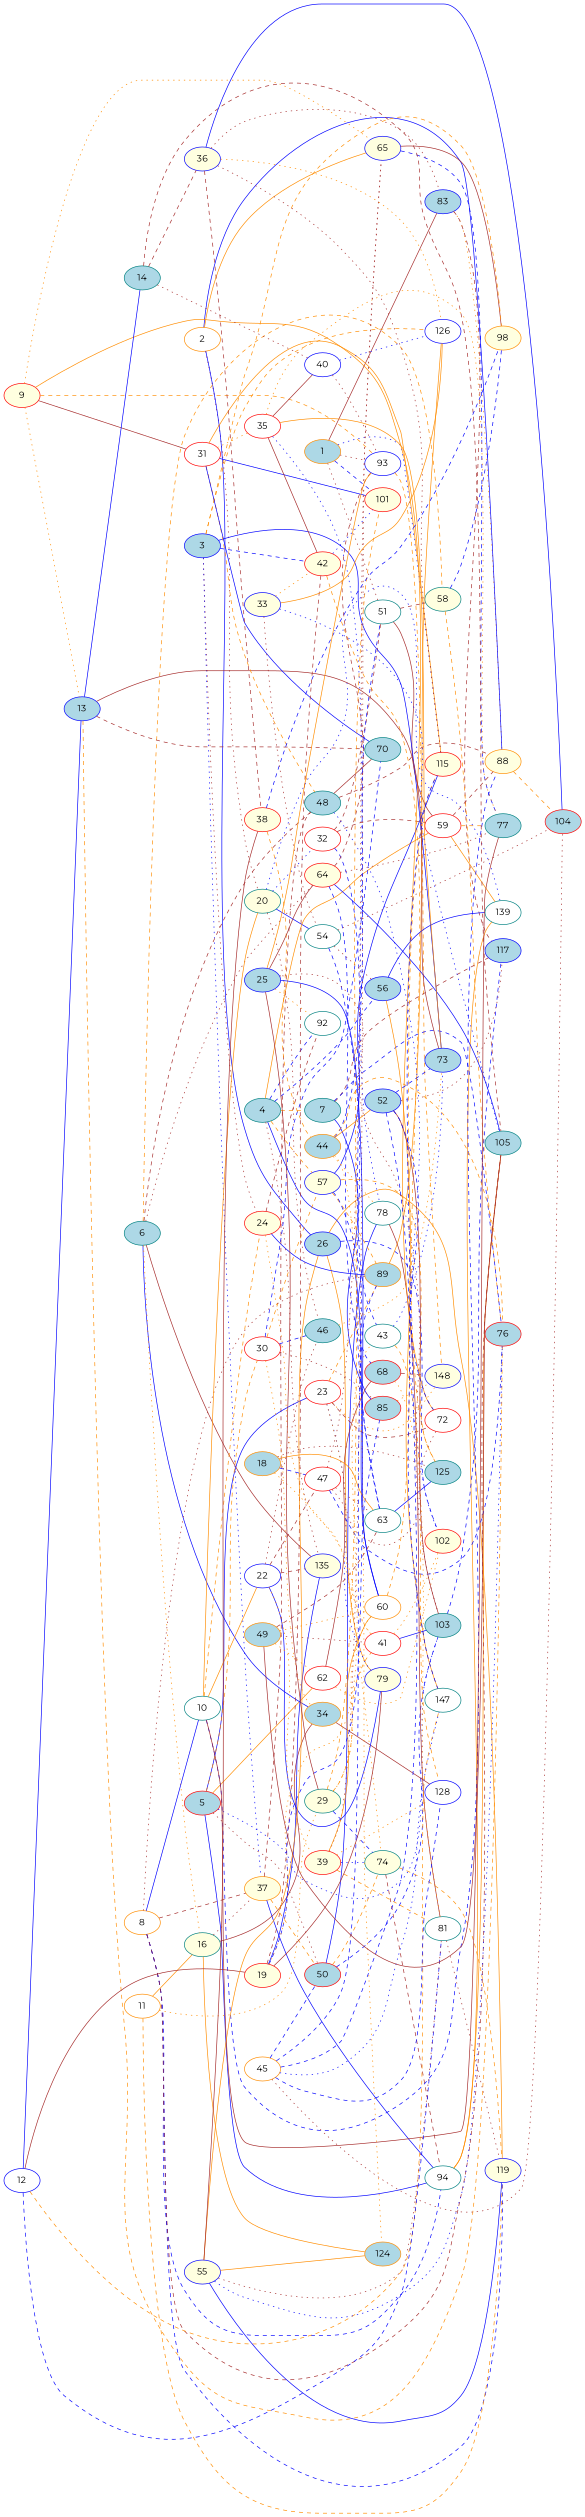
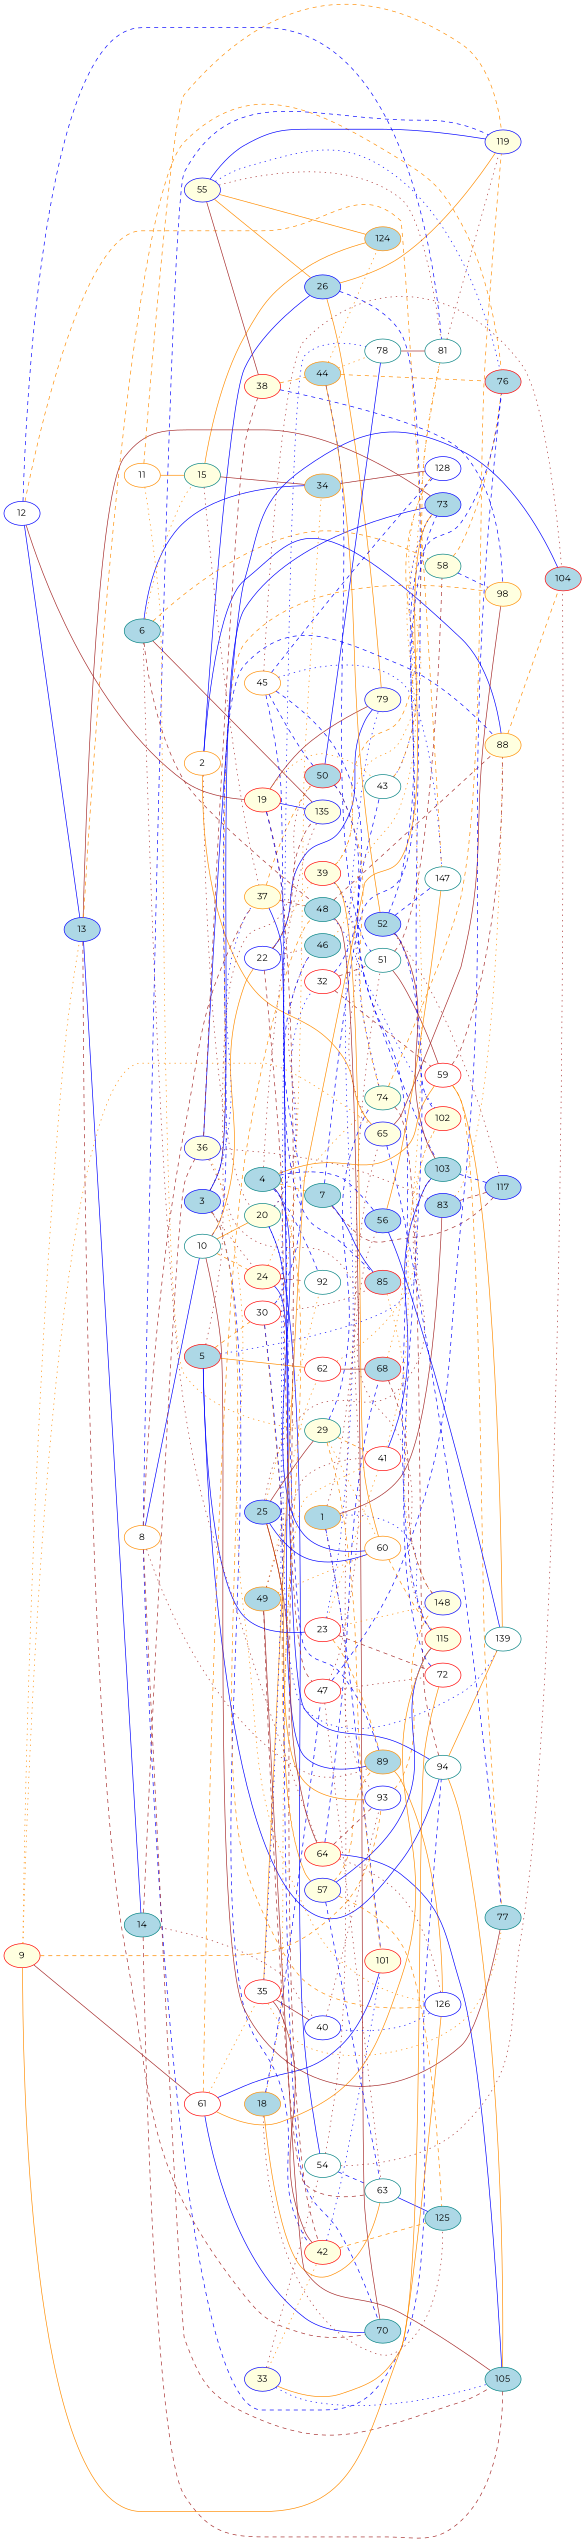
(202, 454) -> (202, 2104)
(397, 861) -> (408, 1905)
(202, 1945) -> (202, 475)
